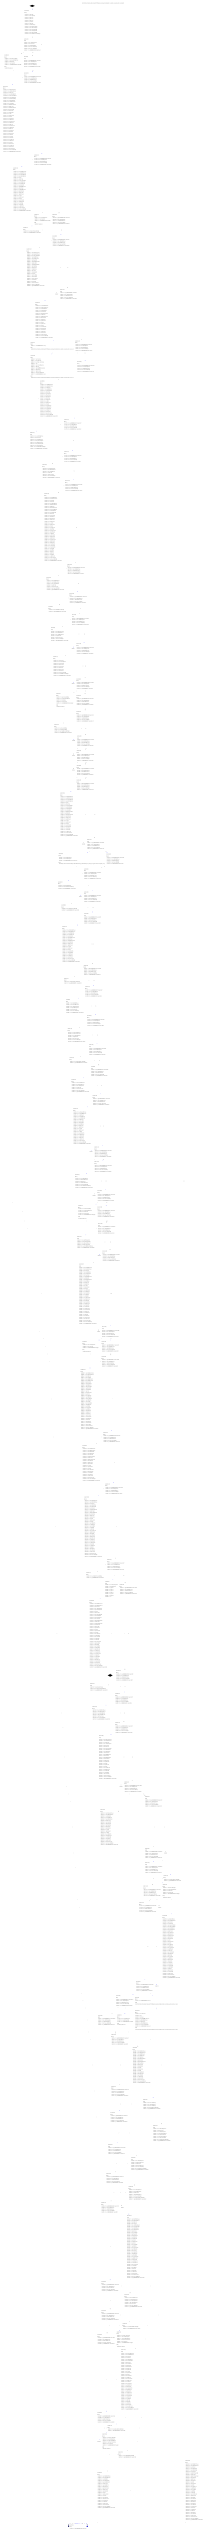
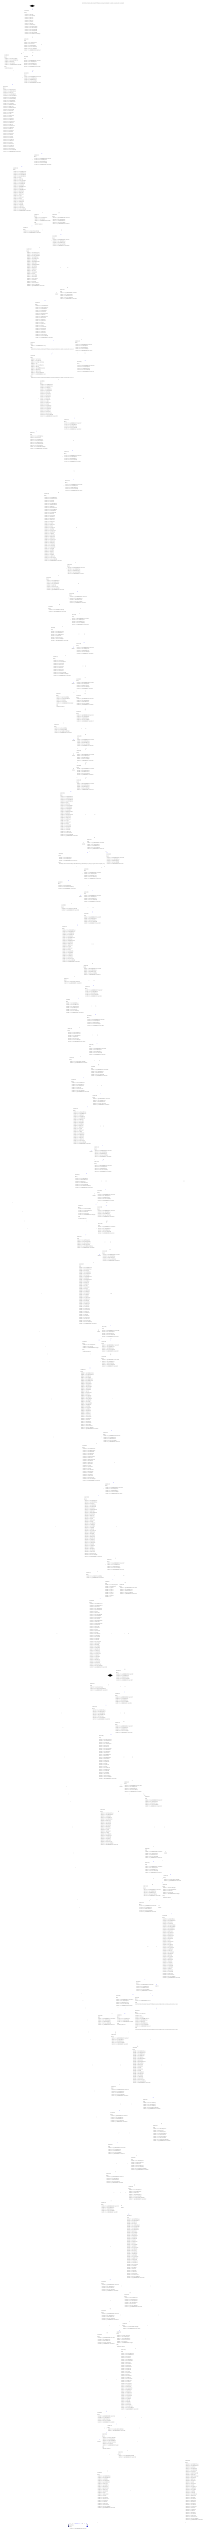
(51, 471) -> none
